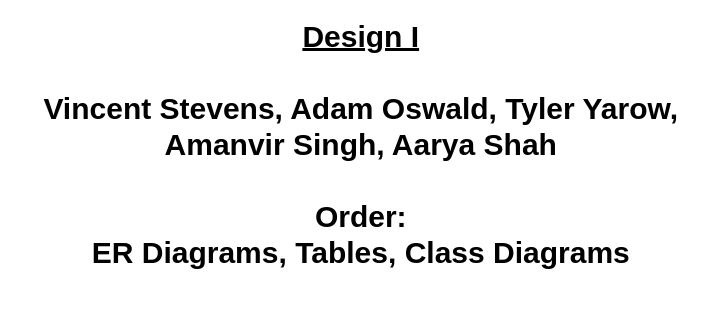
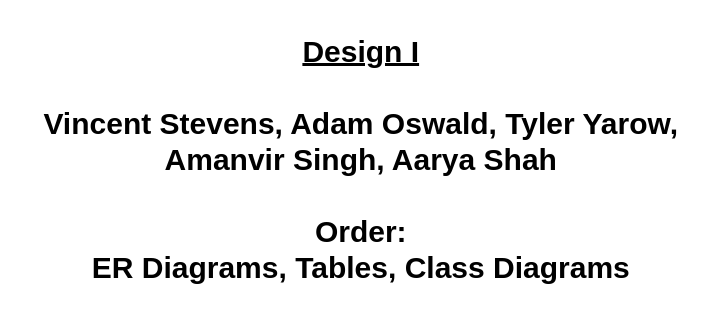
(361, 143) -> (361, 158)
